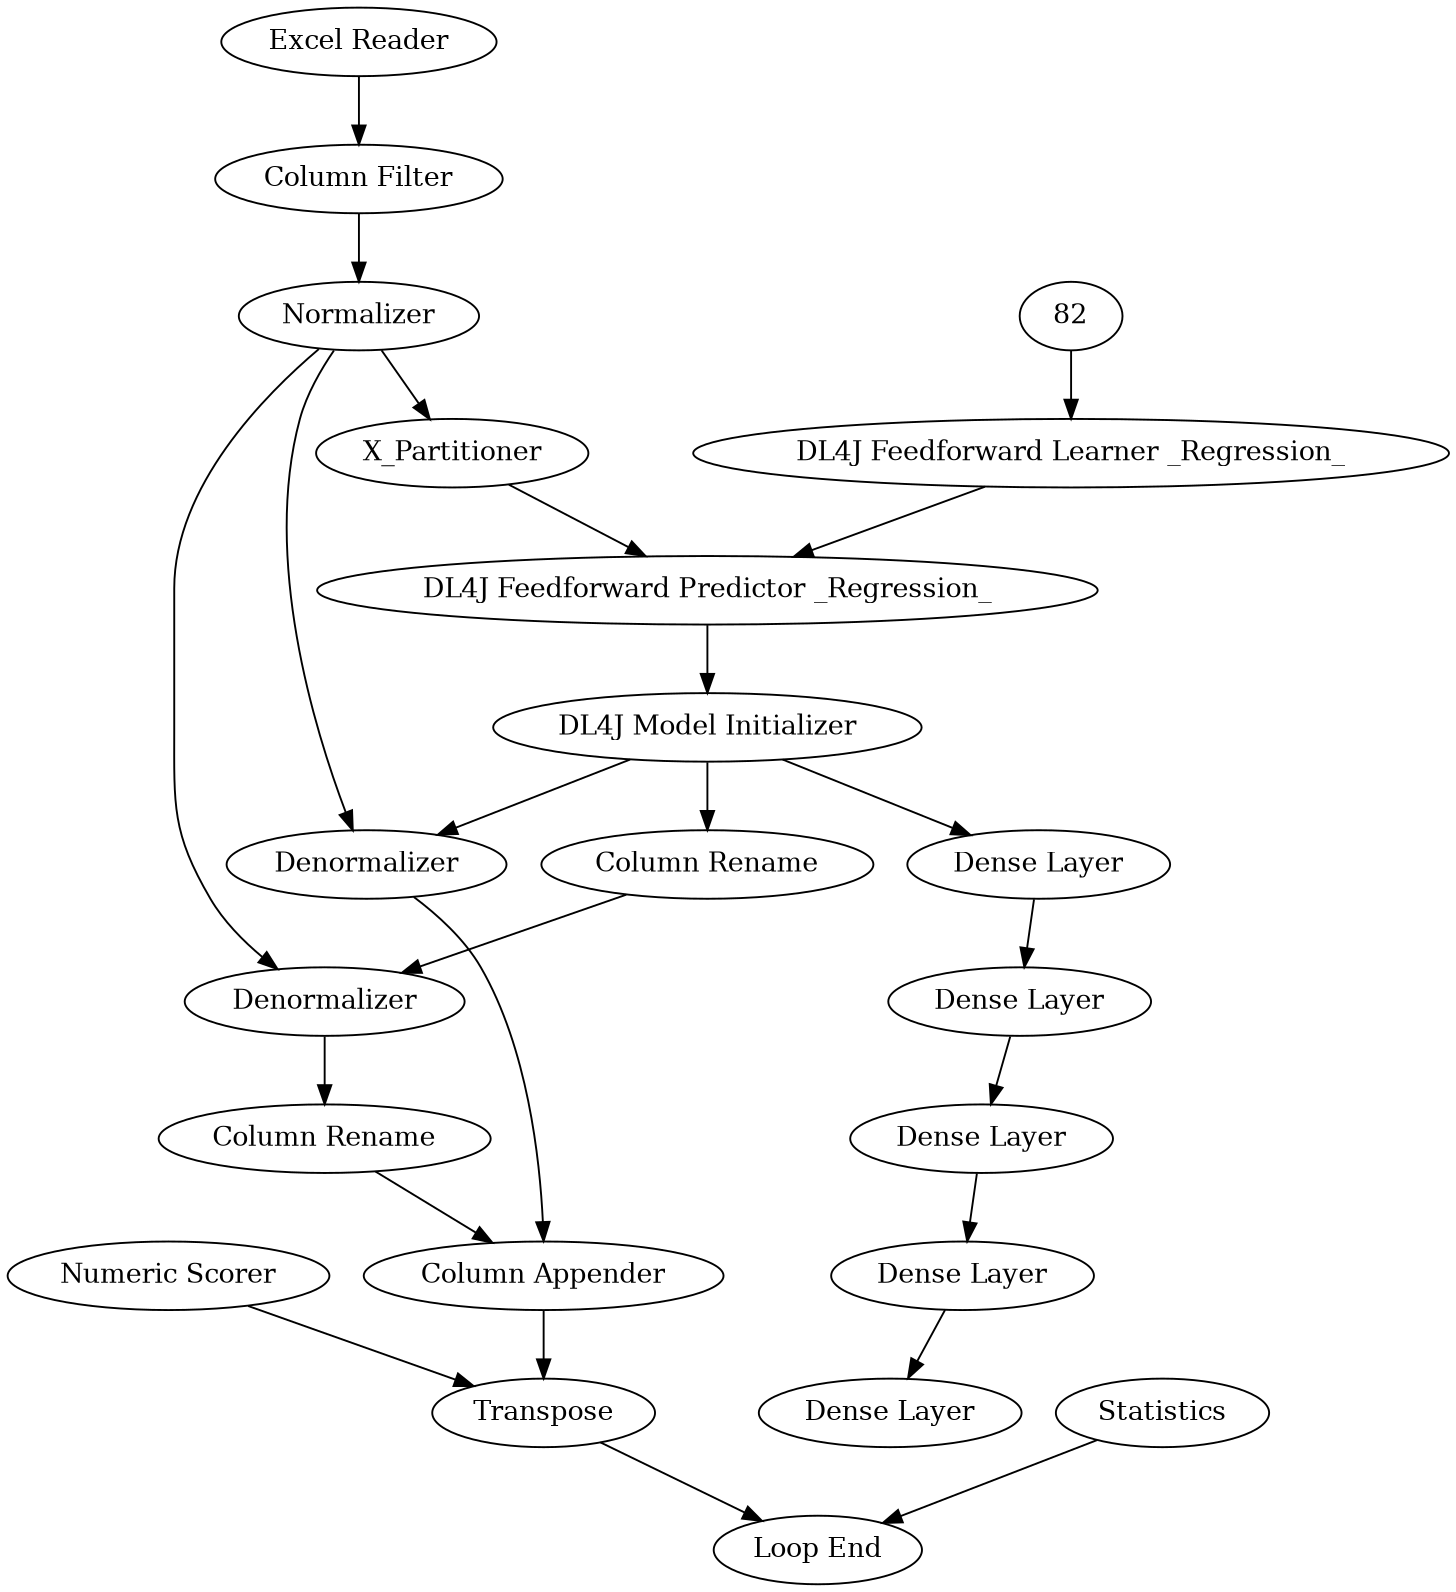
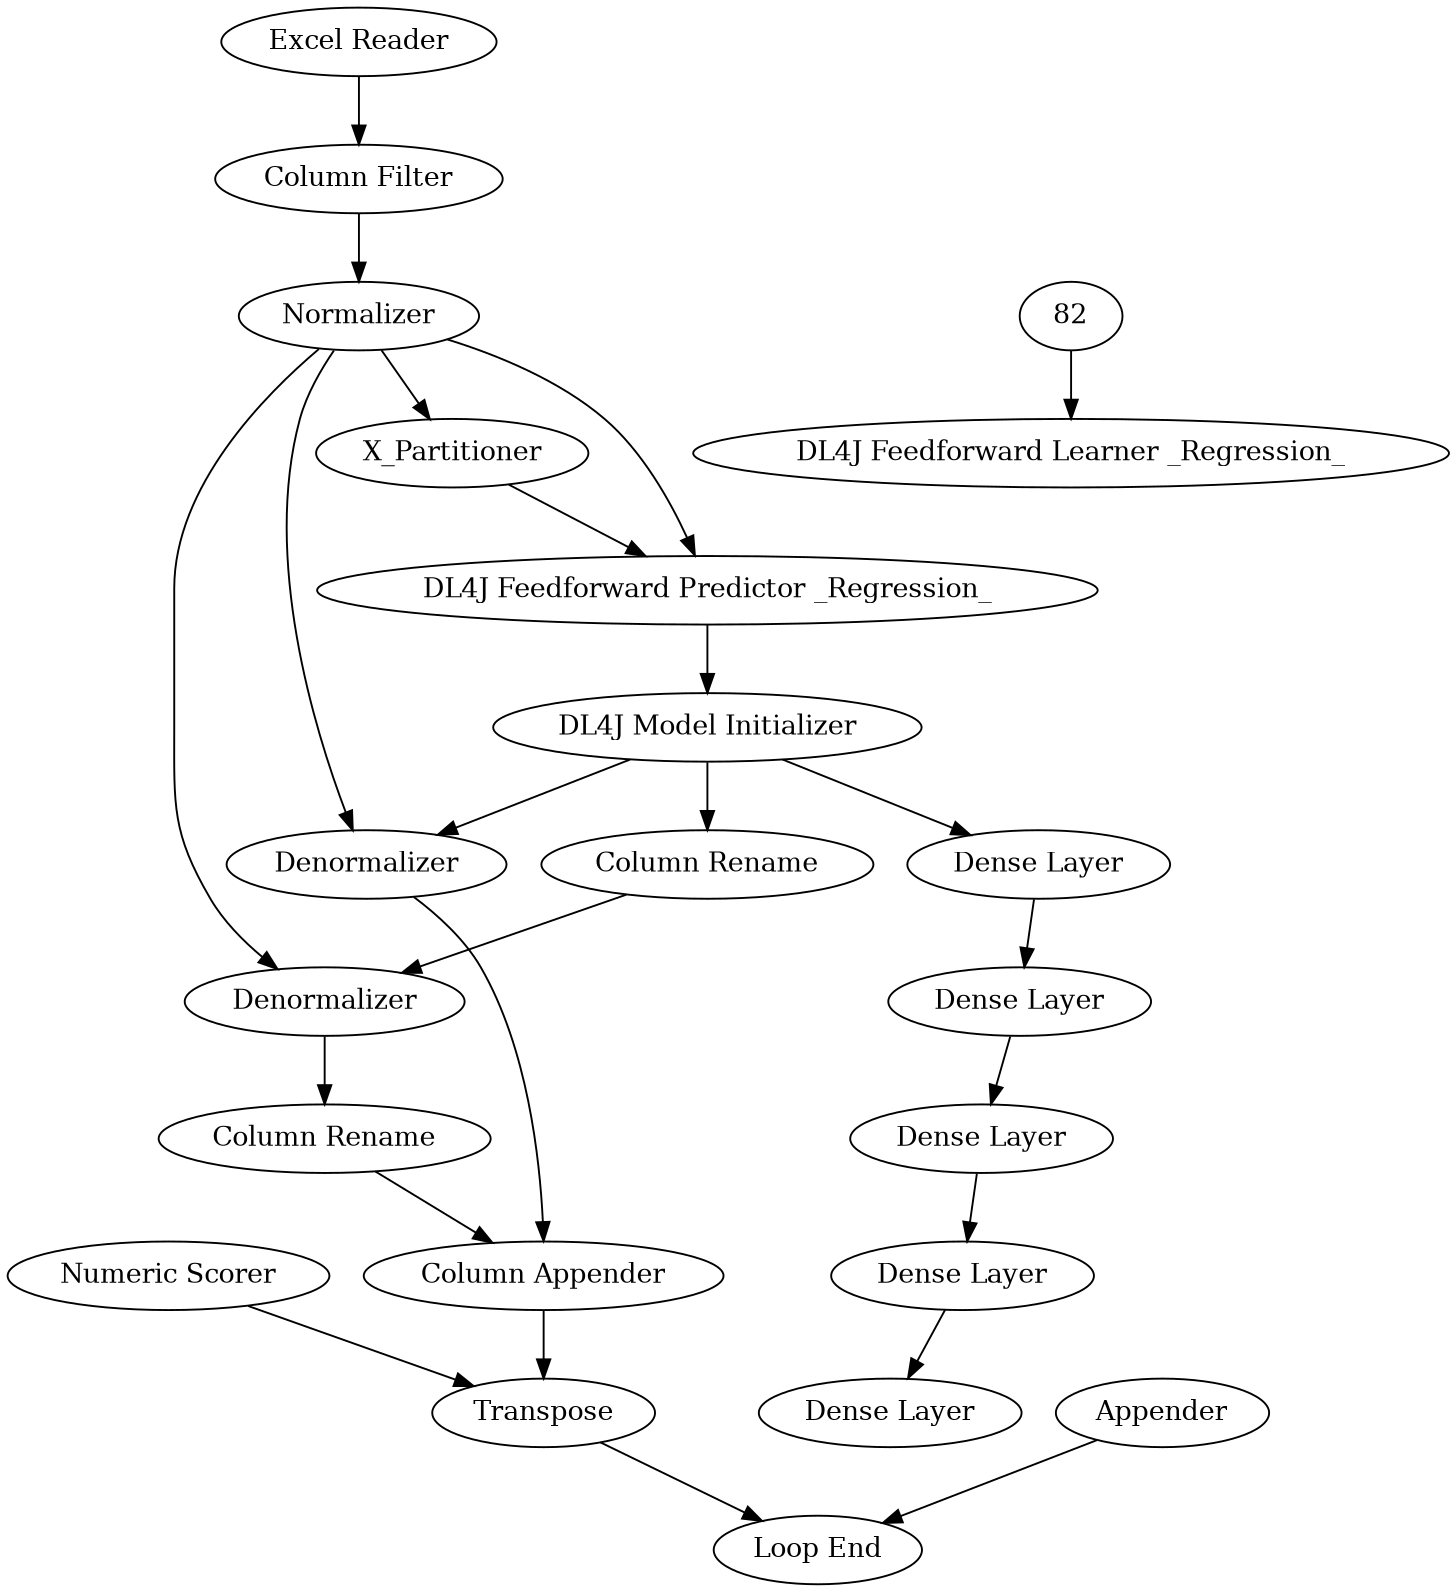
(898, 518) -> (592, 409)
(1162, 1413) -> (1162, 1413)
